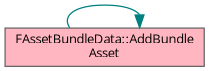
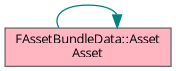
(105, 47) -> (88, 47)
